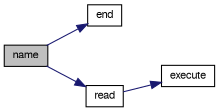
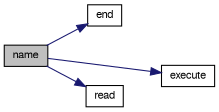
(137, 88) -> (99, 65)
